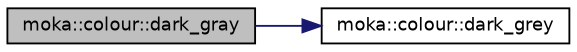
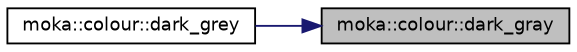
(279, 26) -> (279, 26)
